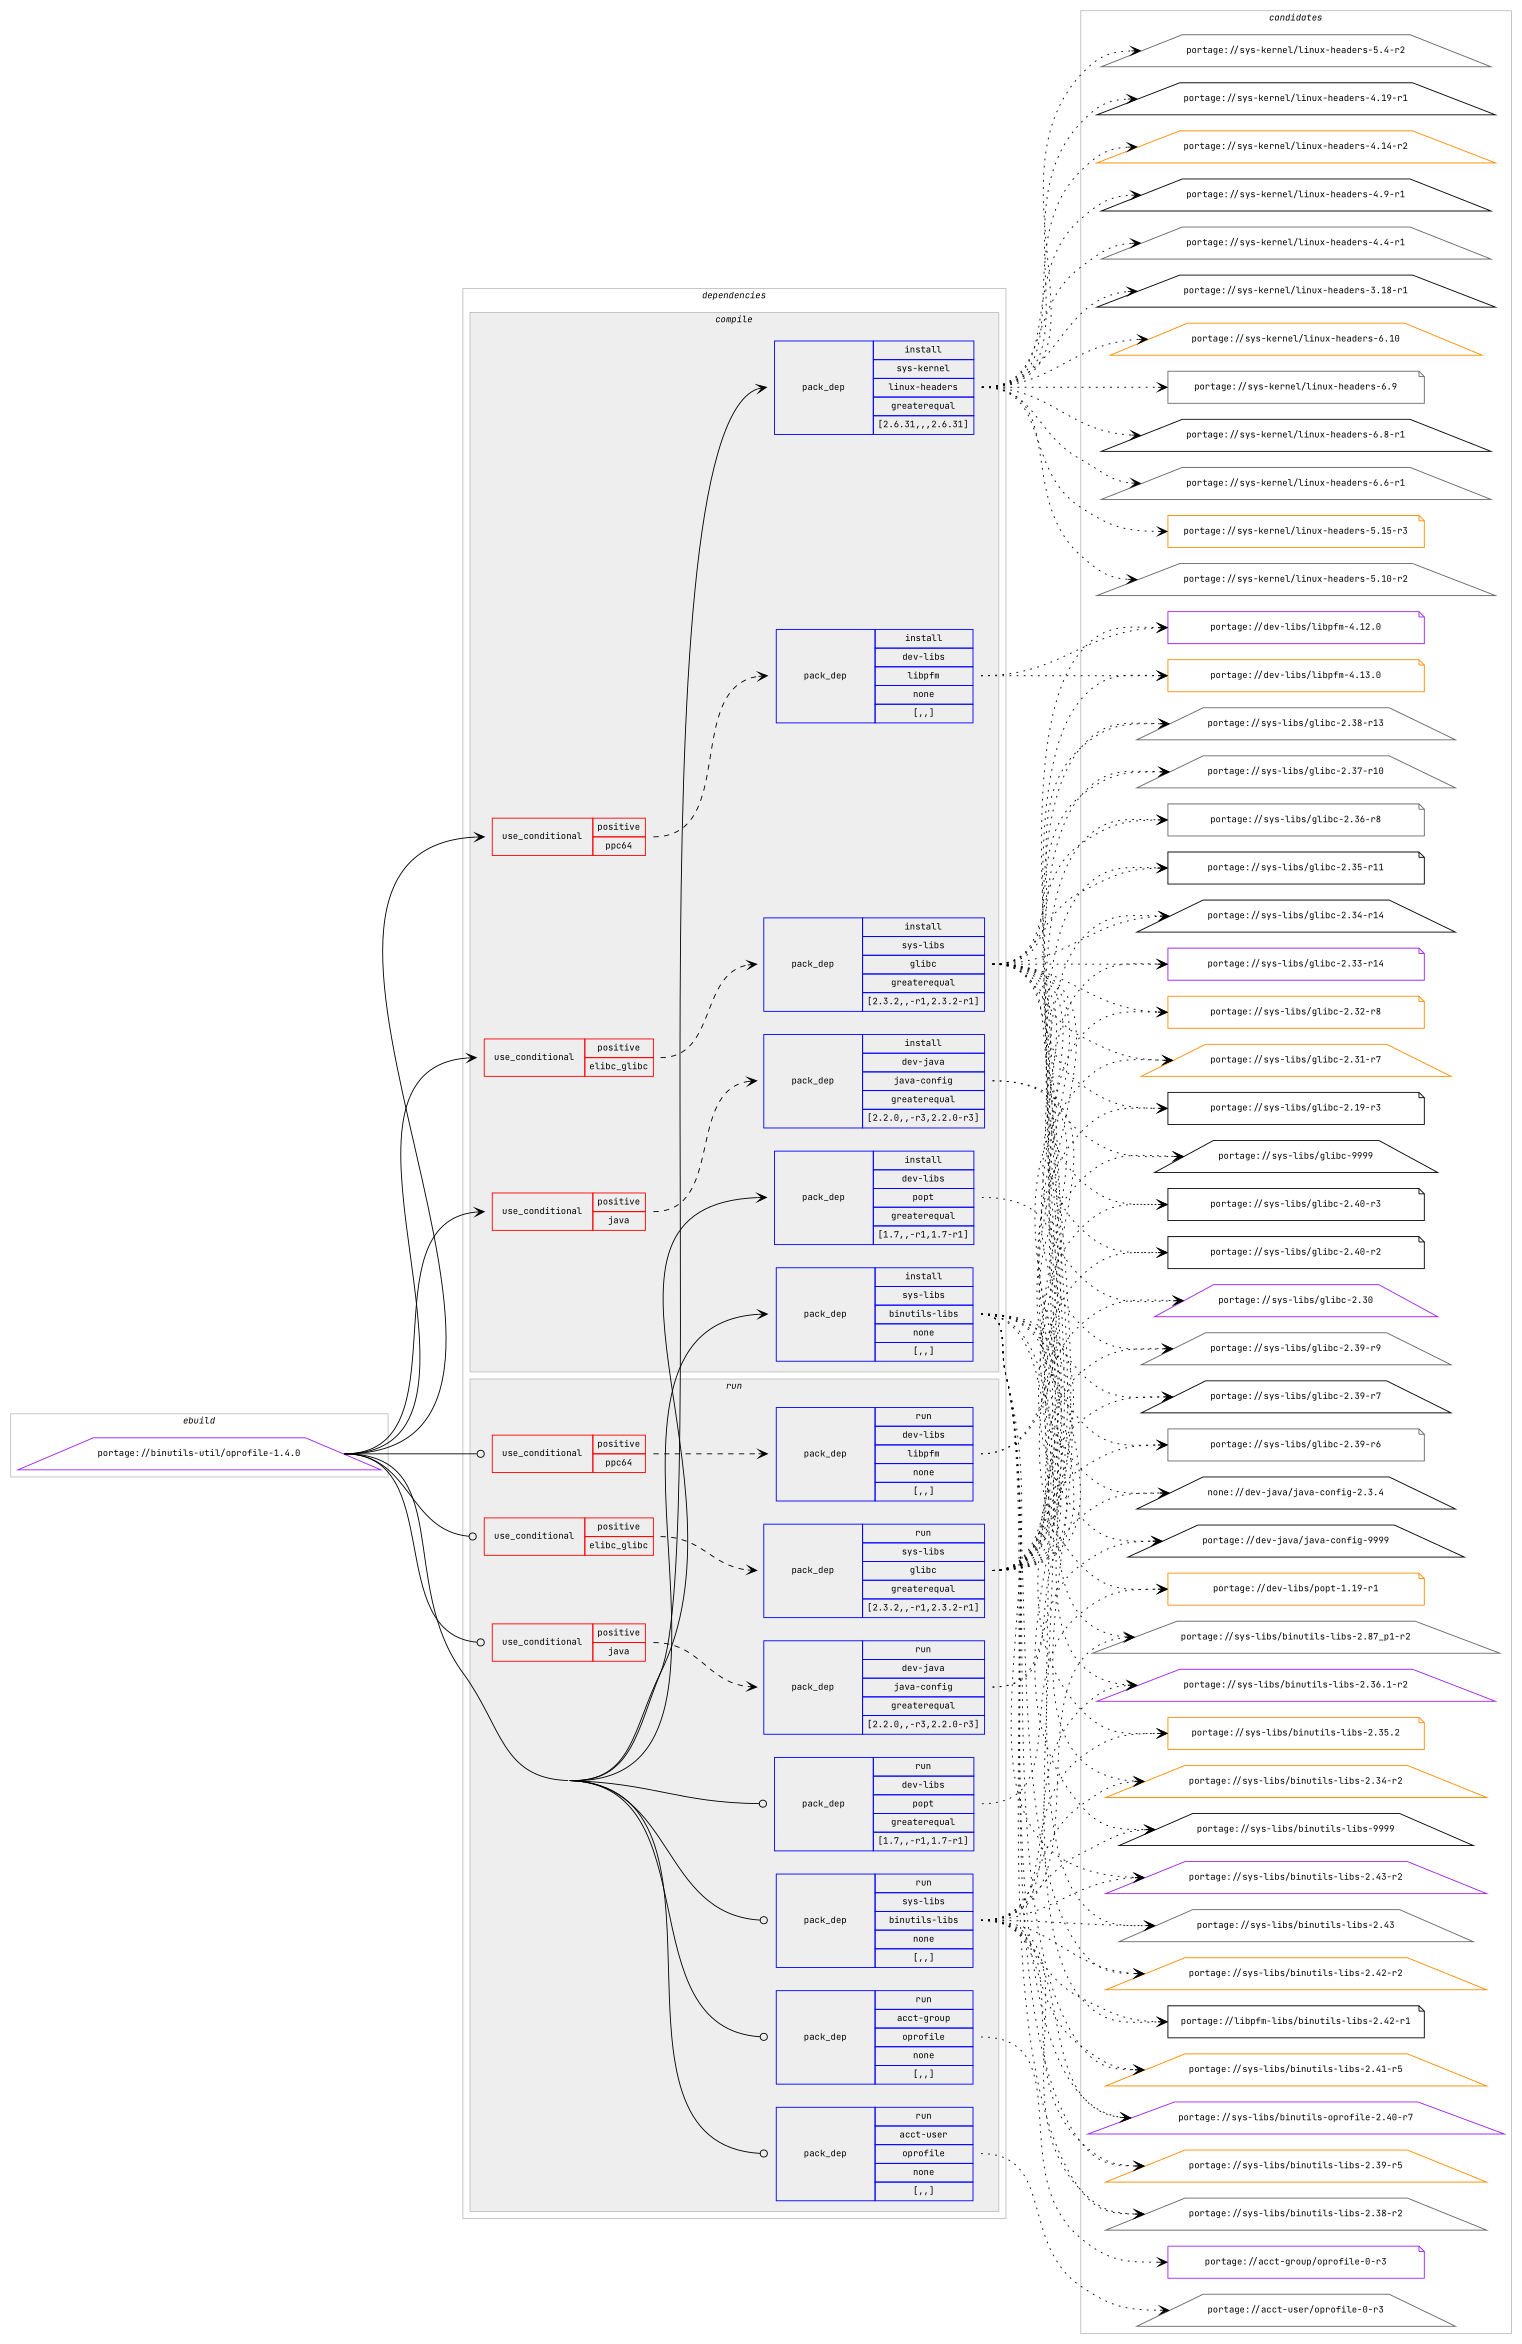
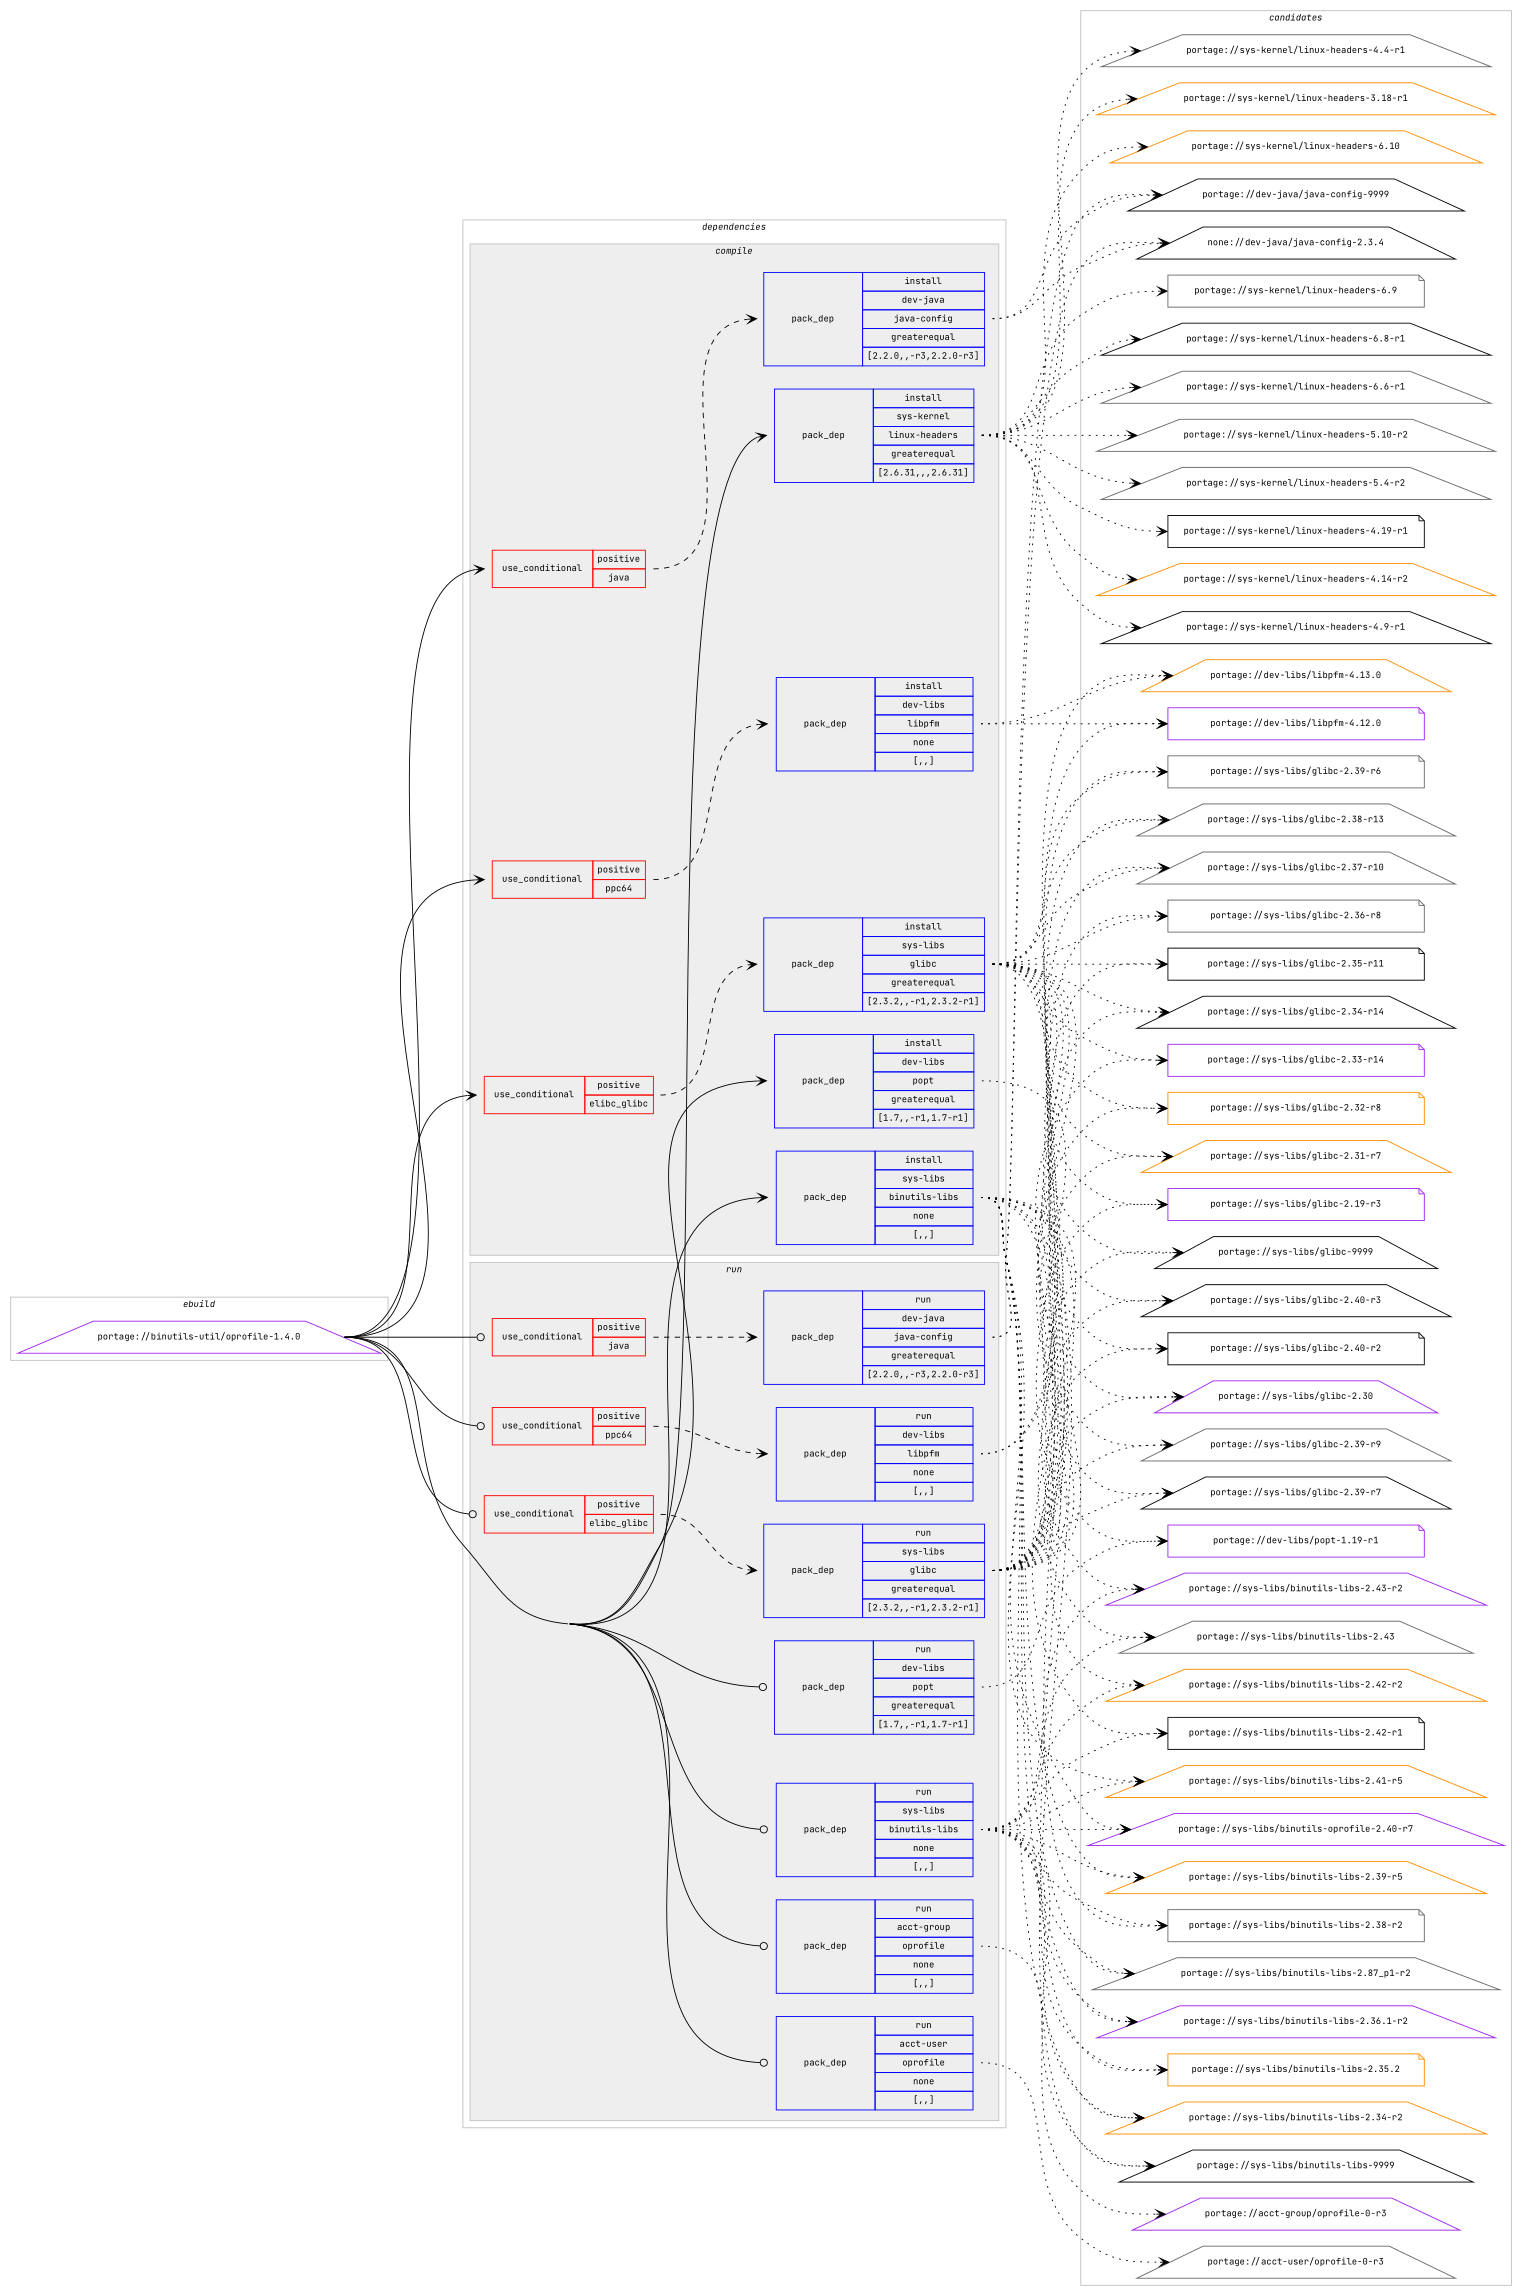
(1296, 99) -> (1296, 531)
(1296, 291) -> (1296, 99)
(1296, 531) -> none
(1296, 676) -> (1296, 676)
(1296, 1108) -> (1296, 1205)
(1296, 1205) -> (1296, 1301)
(1296, 1589) -> (1296, 1541)
(1296, 2022) -> (1296, 1733)
(1296, 2214) -> (1296, 1926)
(1296, 2262) -> (1296, 2214)
